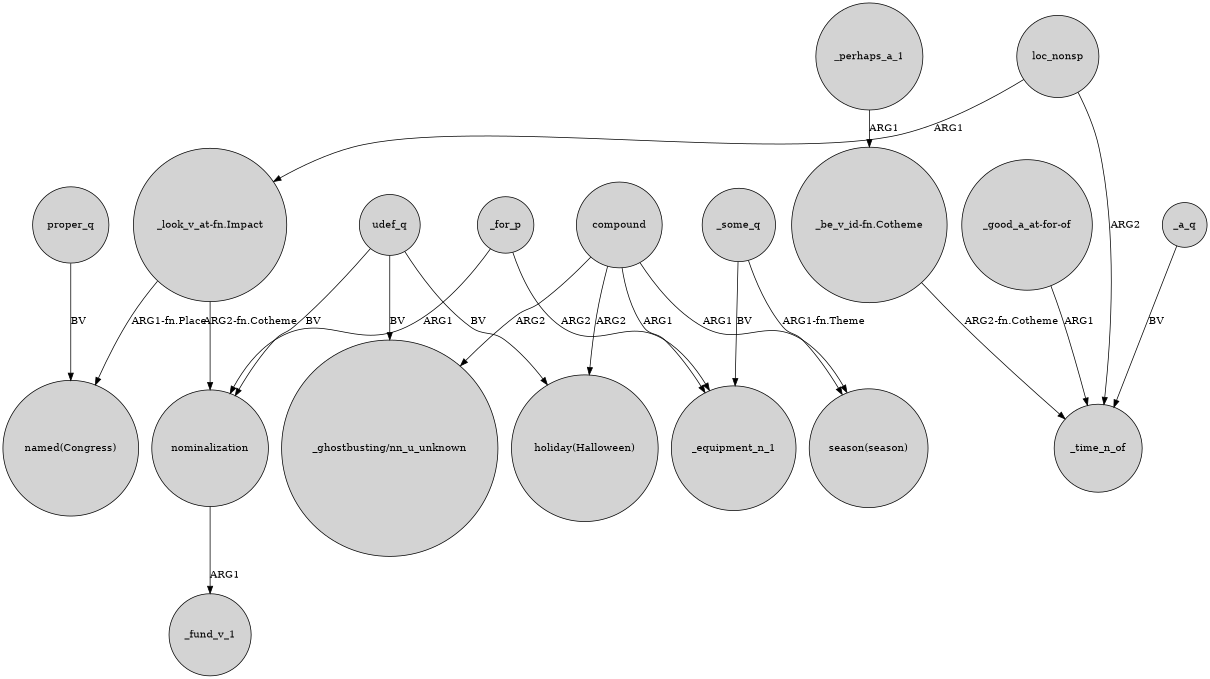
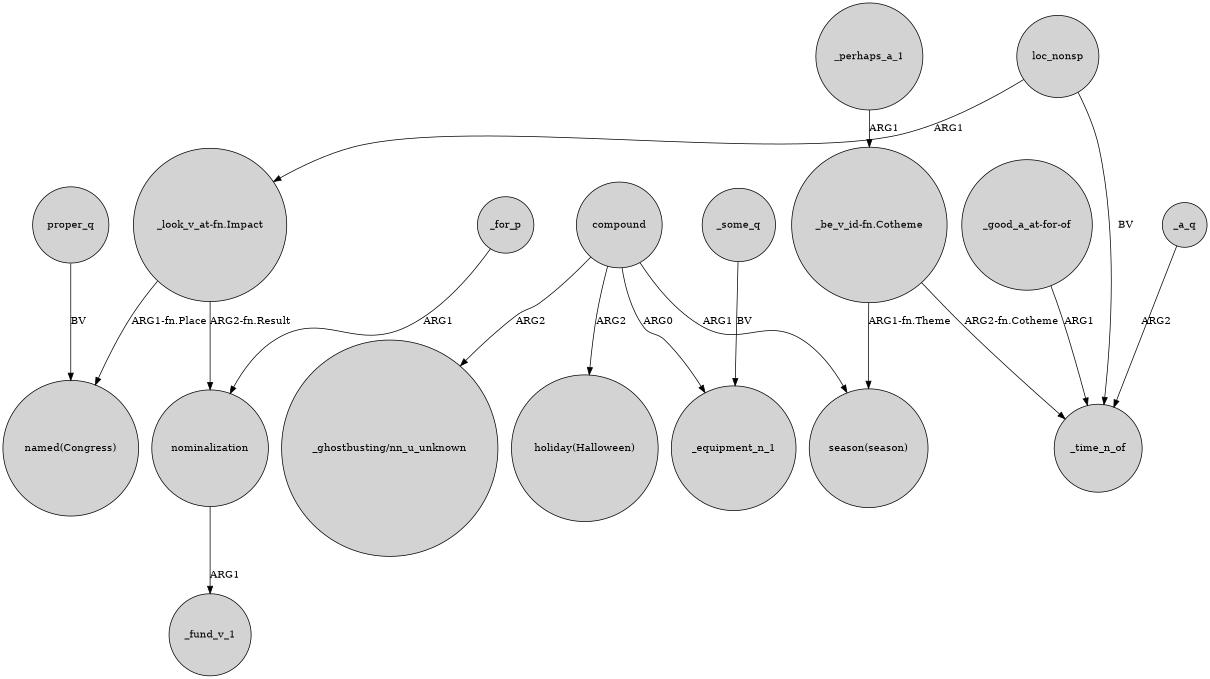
(390, 225) -> none
(1126, 225) -> (1126, 225)
(250, 321) -> (250, 321)
(659, 321) -> (659, 321)
(1156, 321) -> (1156, 321)
(783, 327) -> (869, 342)
(598, 336) -> none
